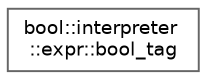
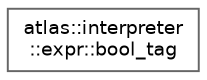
(103, 40) -> (103, 40)
